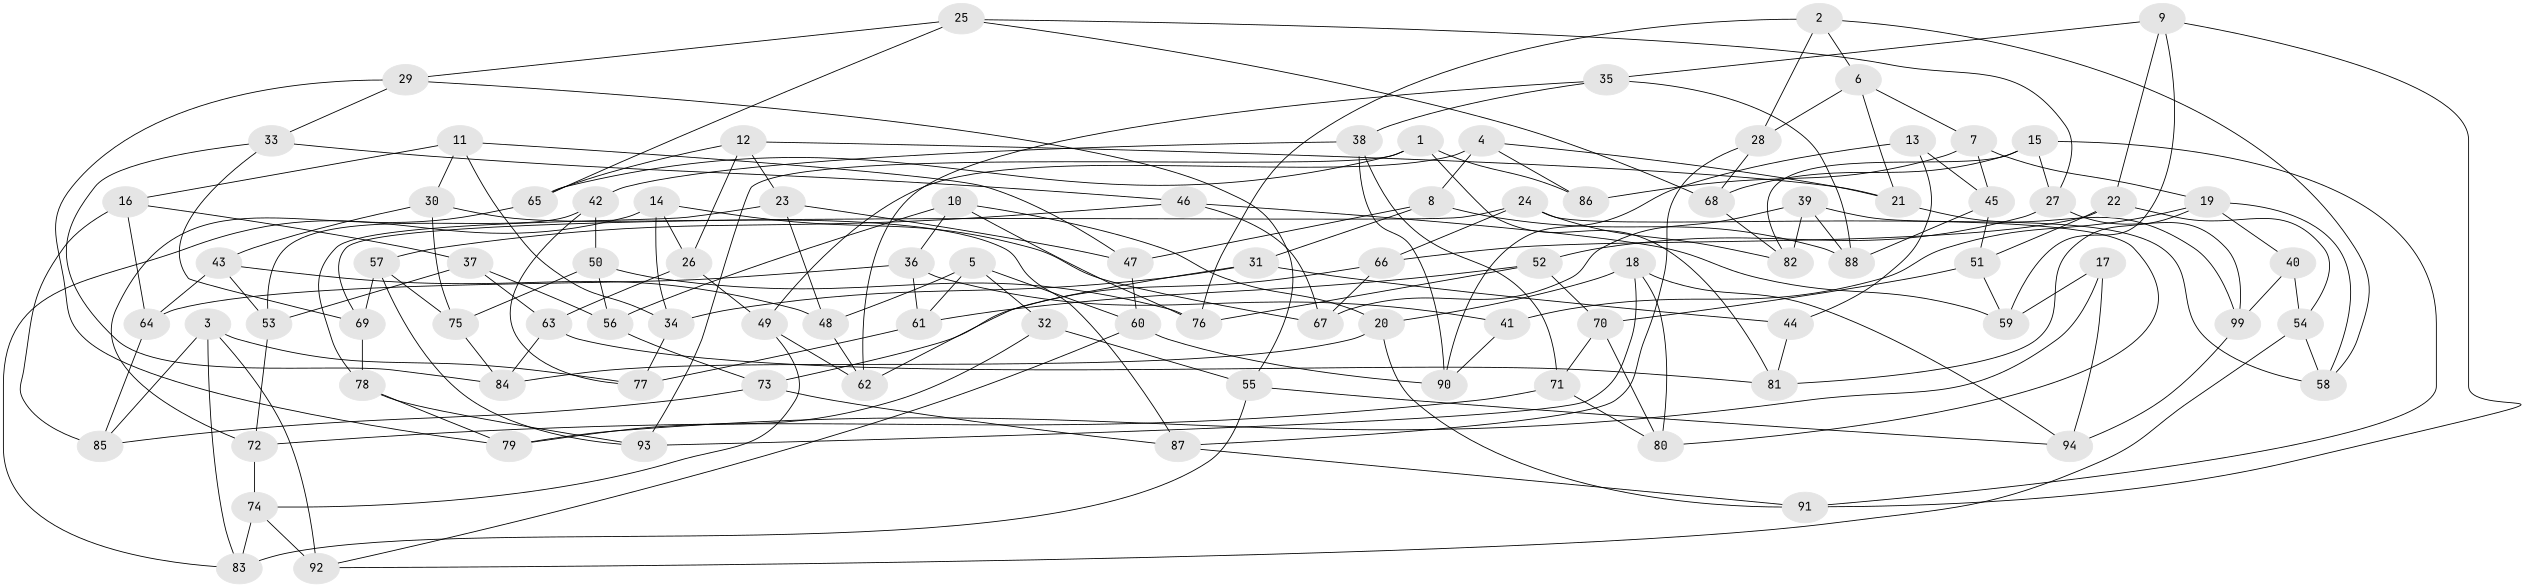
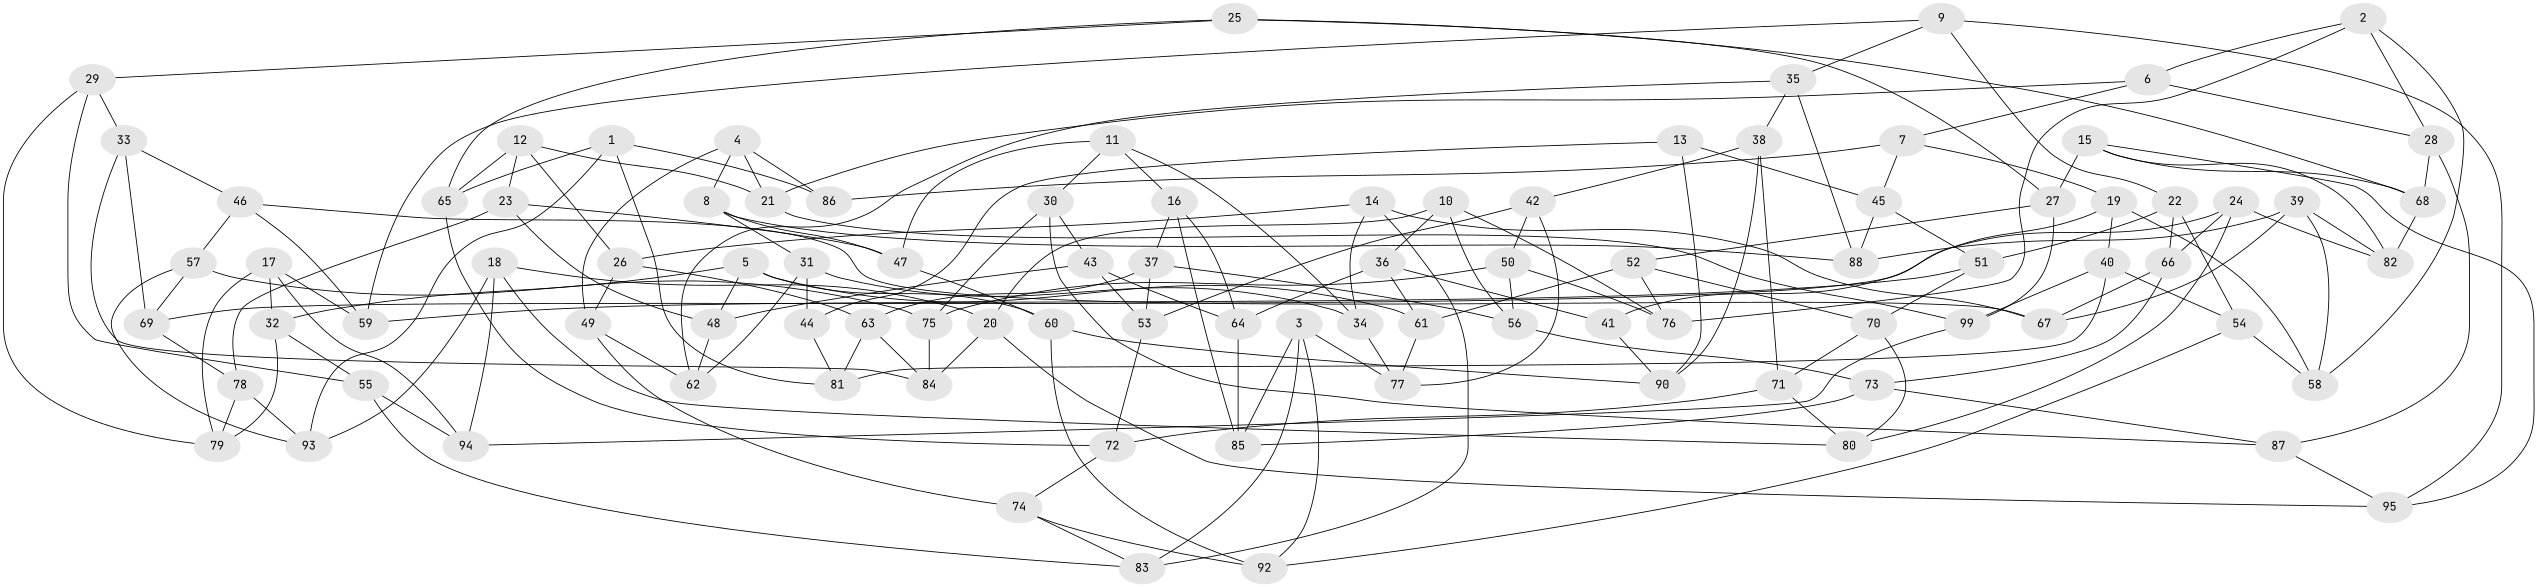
none -> (271, 297)
(2028, 344) -> (1502, 365)
(1805, 507) -> (2390, 507)
